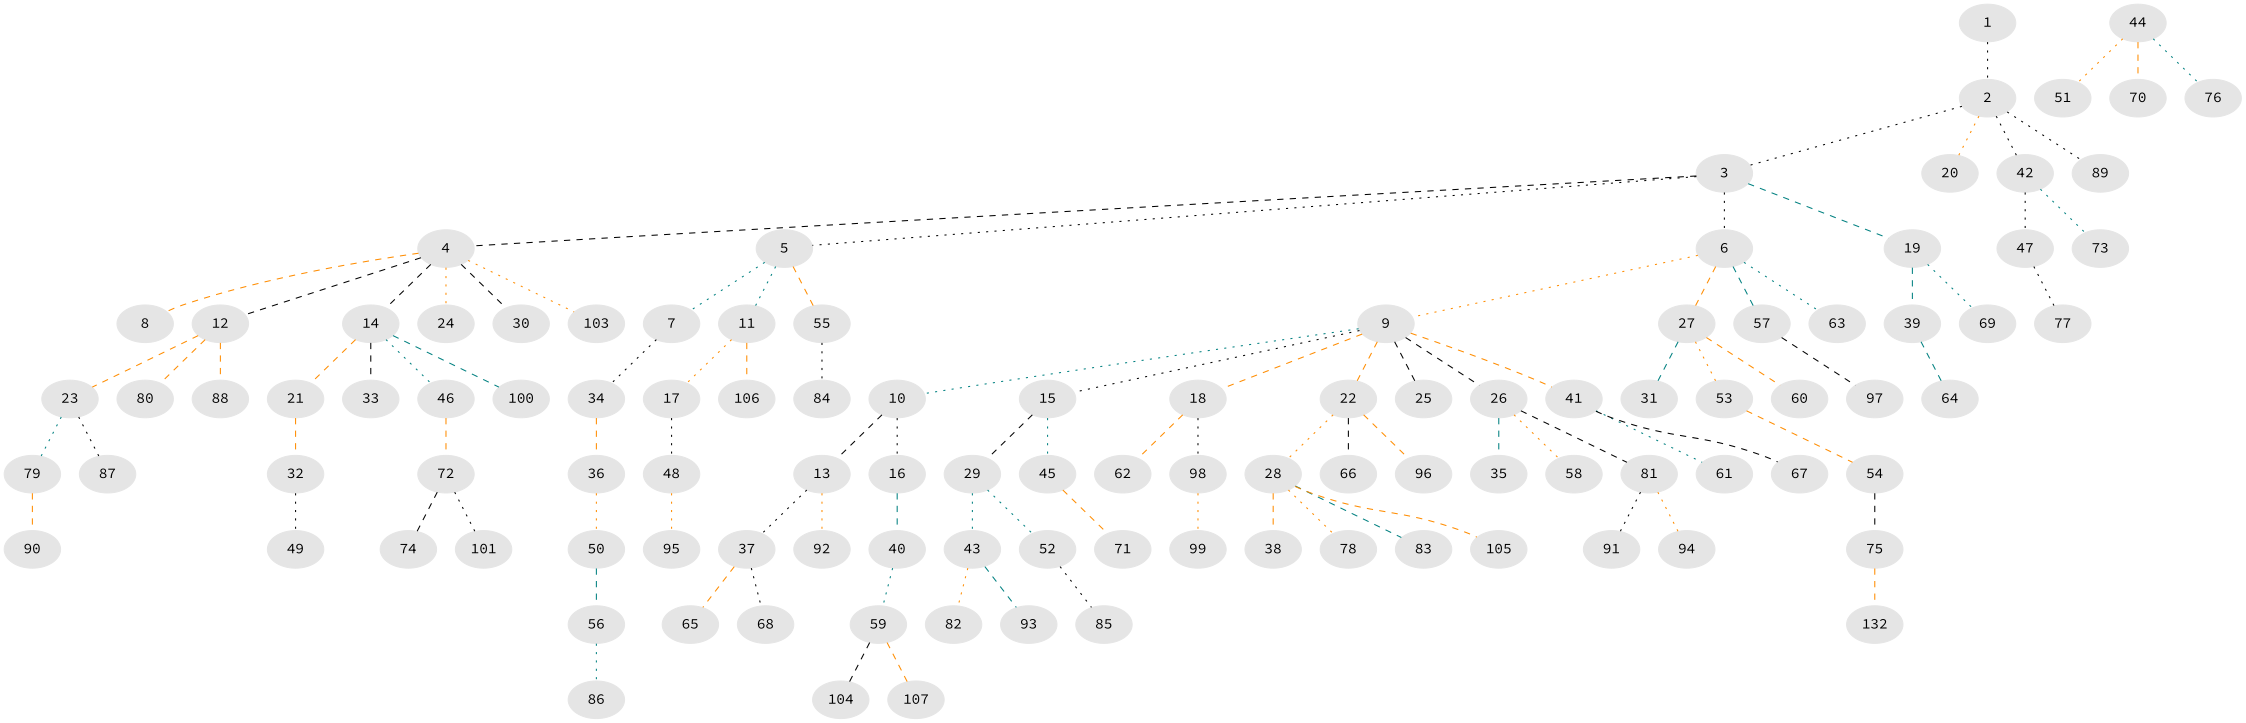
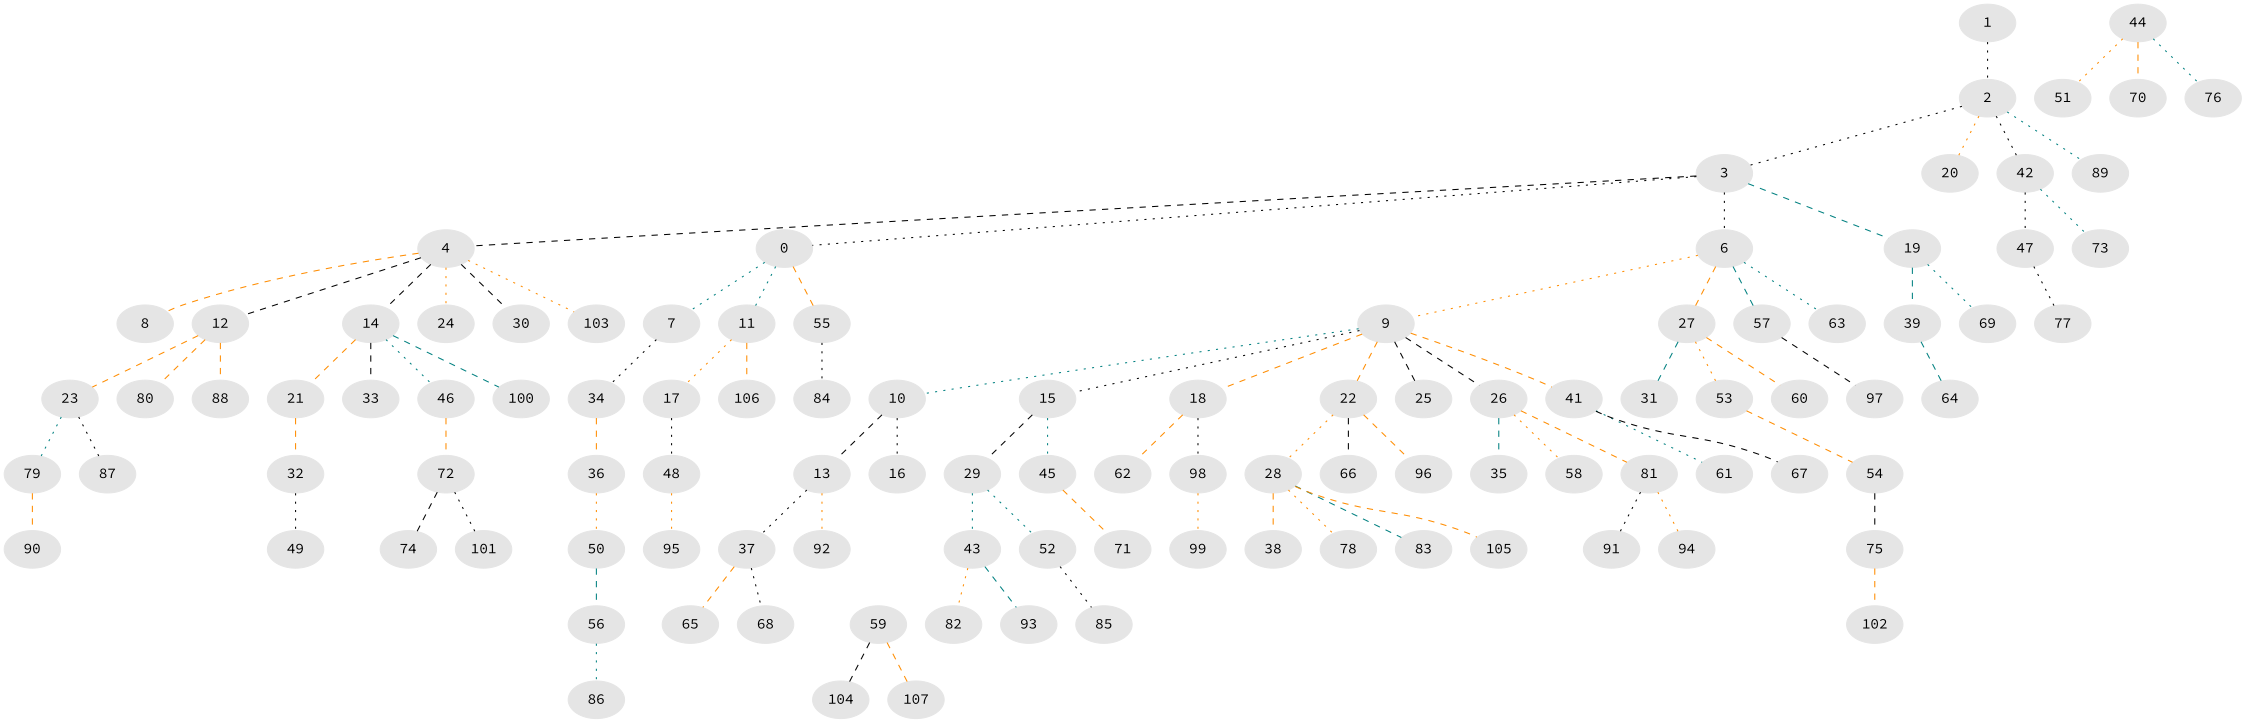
(2044, 136) -> (2044, 136)
(784, 249) -> (784, 249)
(1574, 437) -> (1574, 437)
(897, 549) -> none
(1875, 625) -> (1875, 625)
